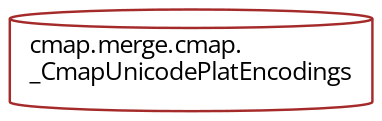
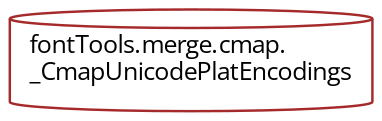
(191, 60) -> (191, 60)
